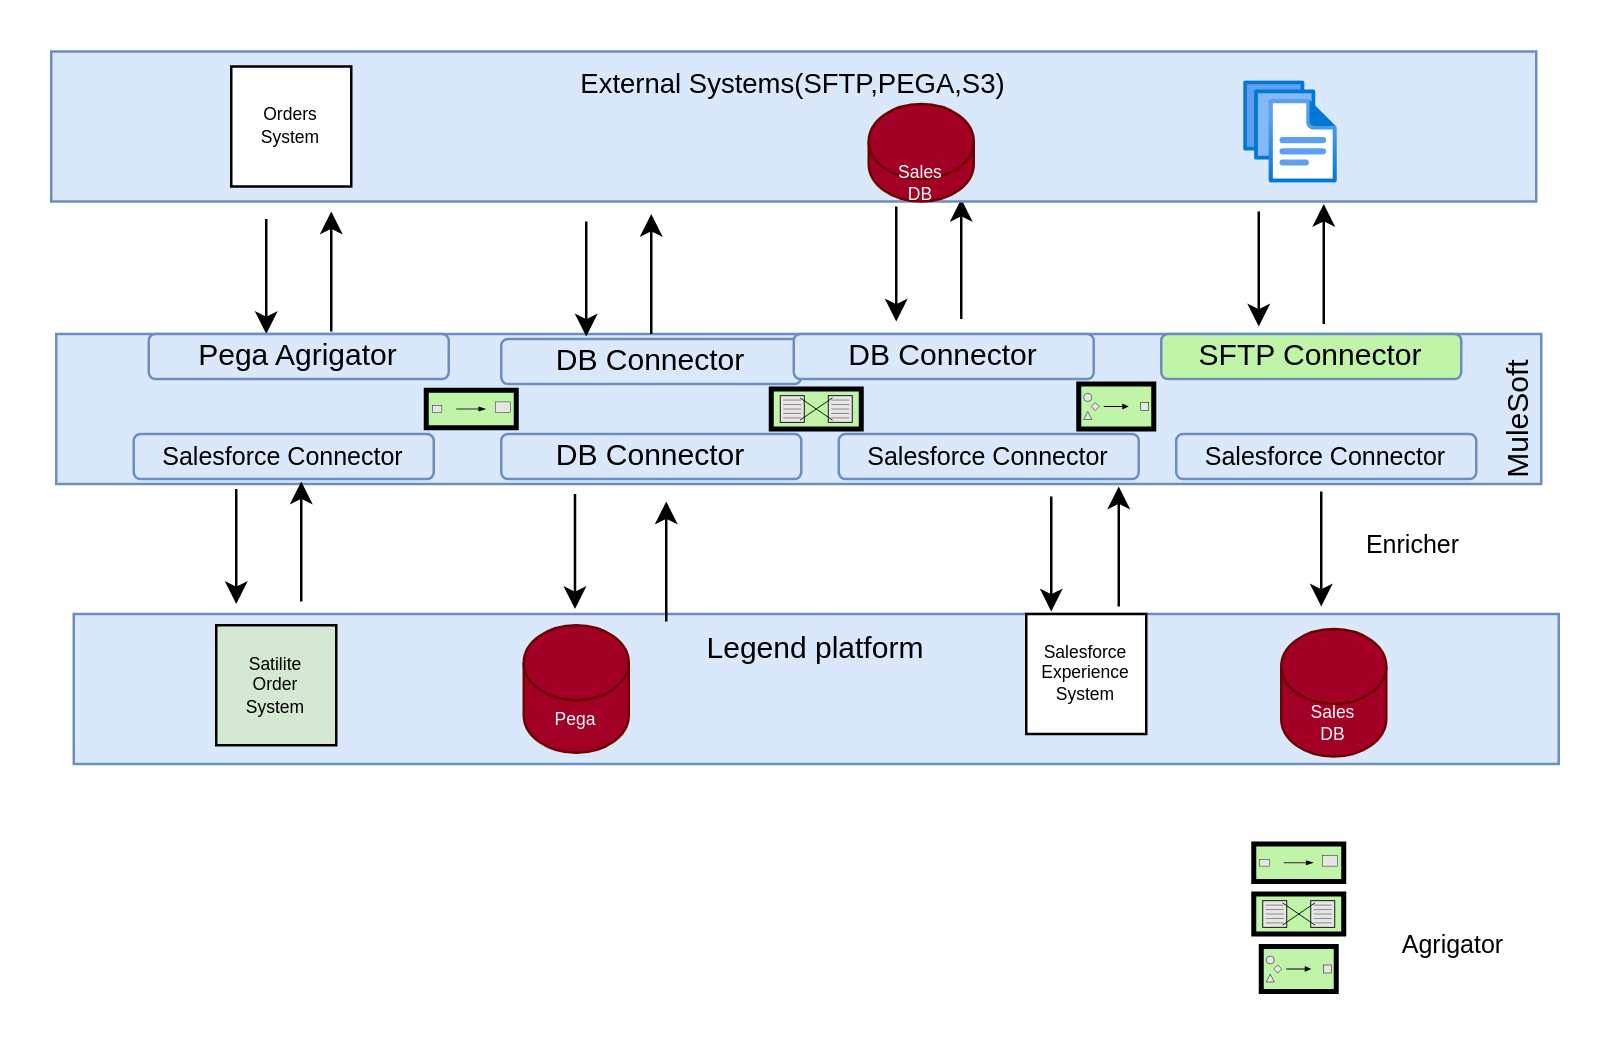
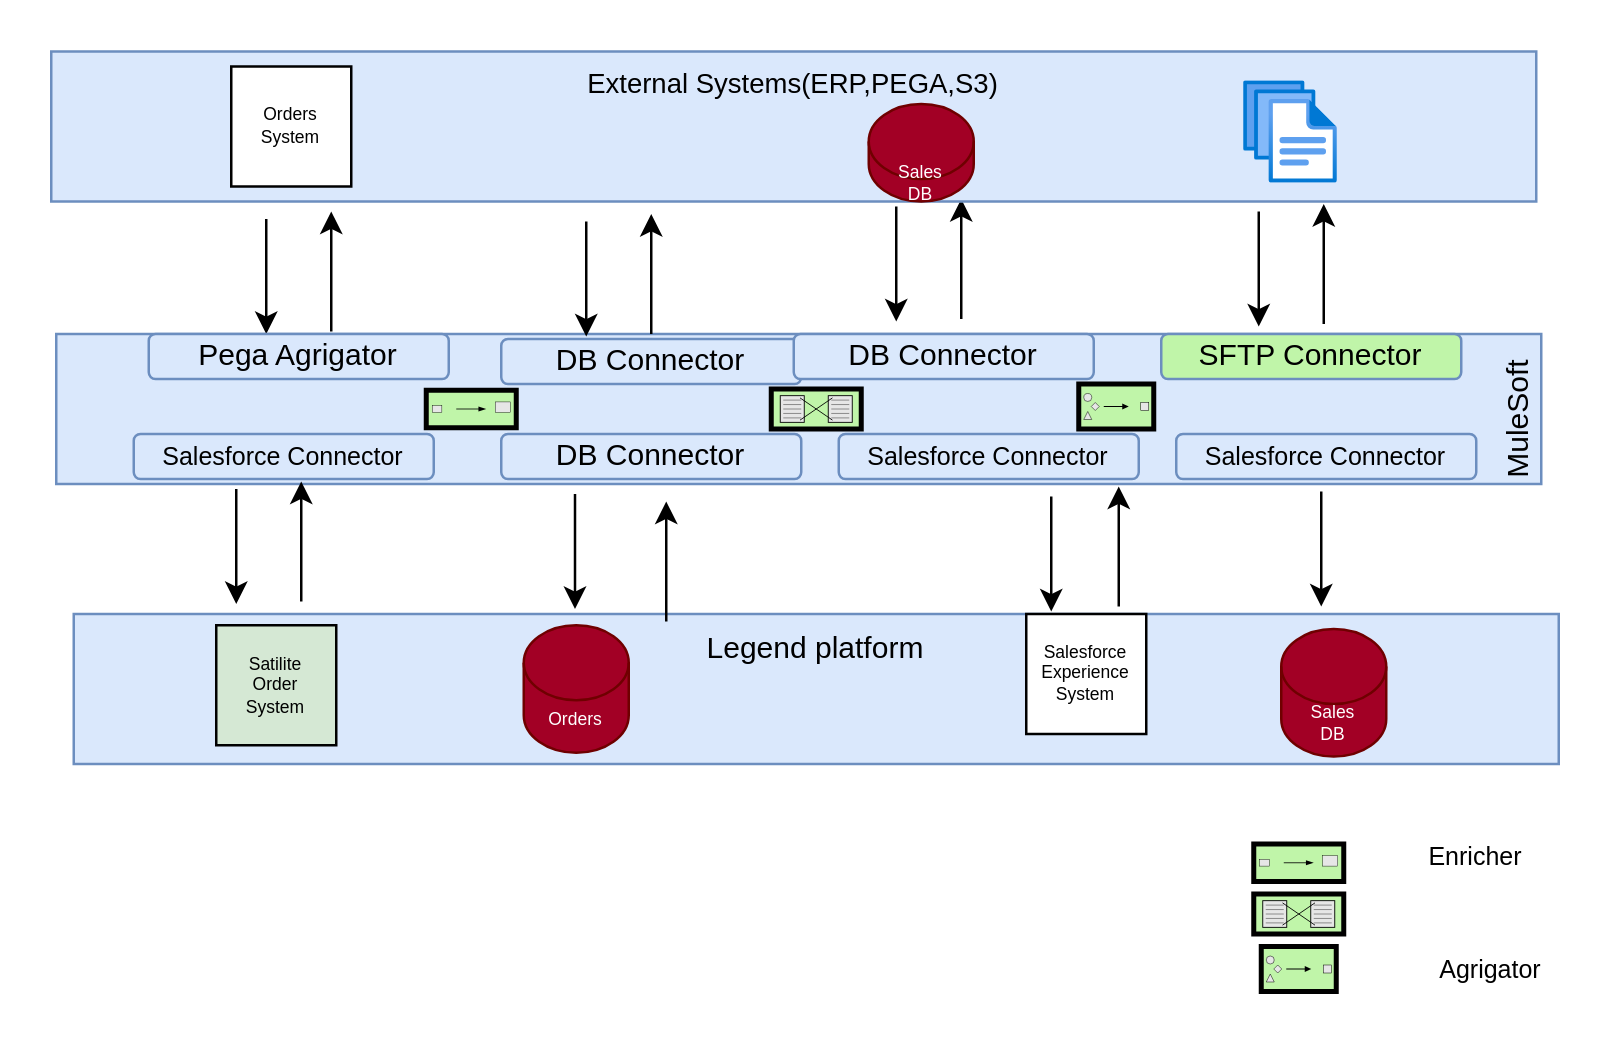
(794, 85) -> (794, 85)
(1413, 543) -> (1475, 855)
(576, 721) -> (576, 721)
(1453, 943) -> (1490, 968)
